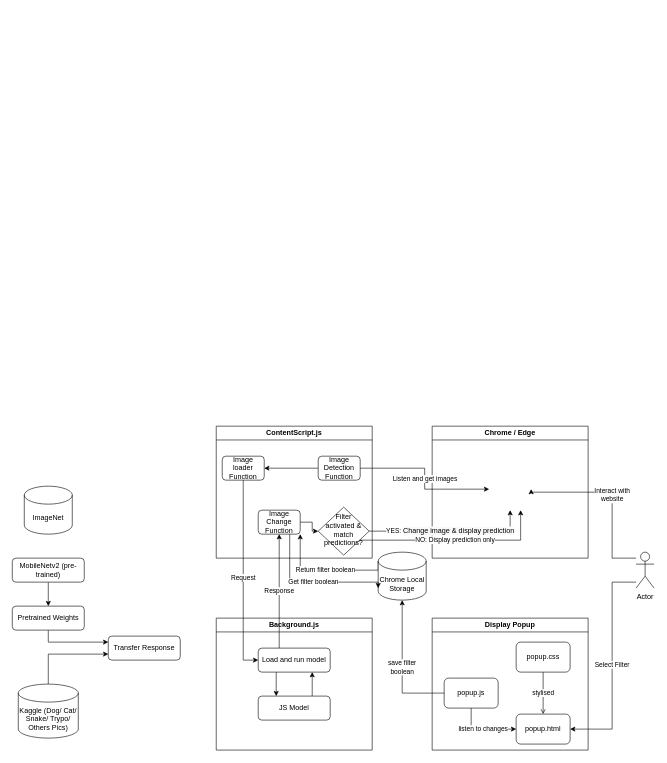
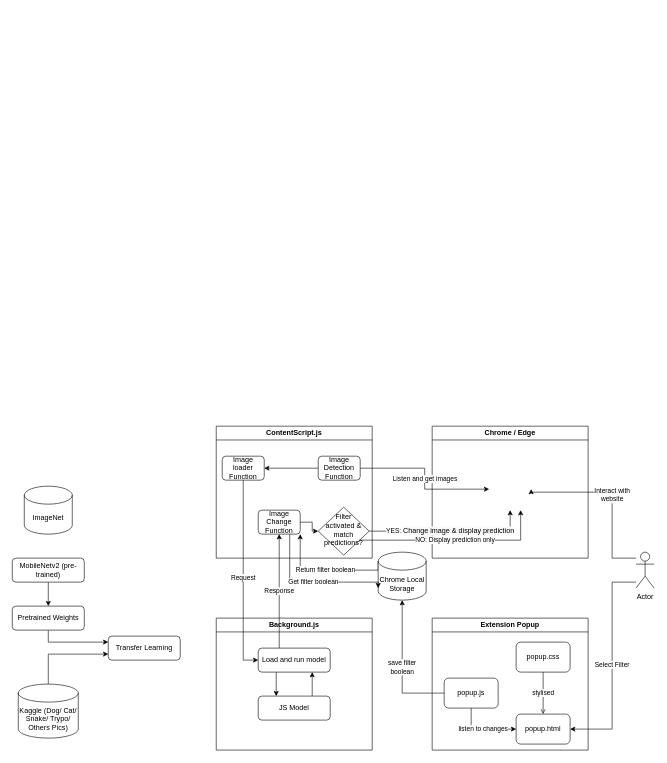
(510, 626) -> (510, 626)
(144, 648) -> (144, 648)
